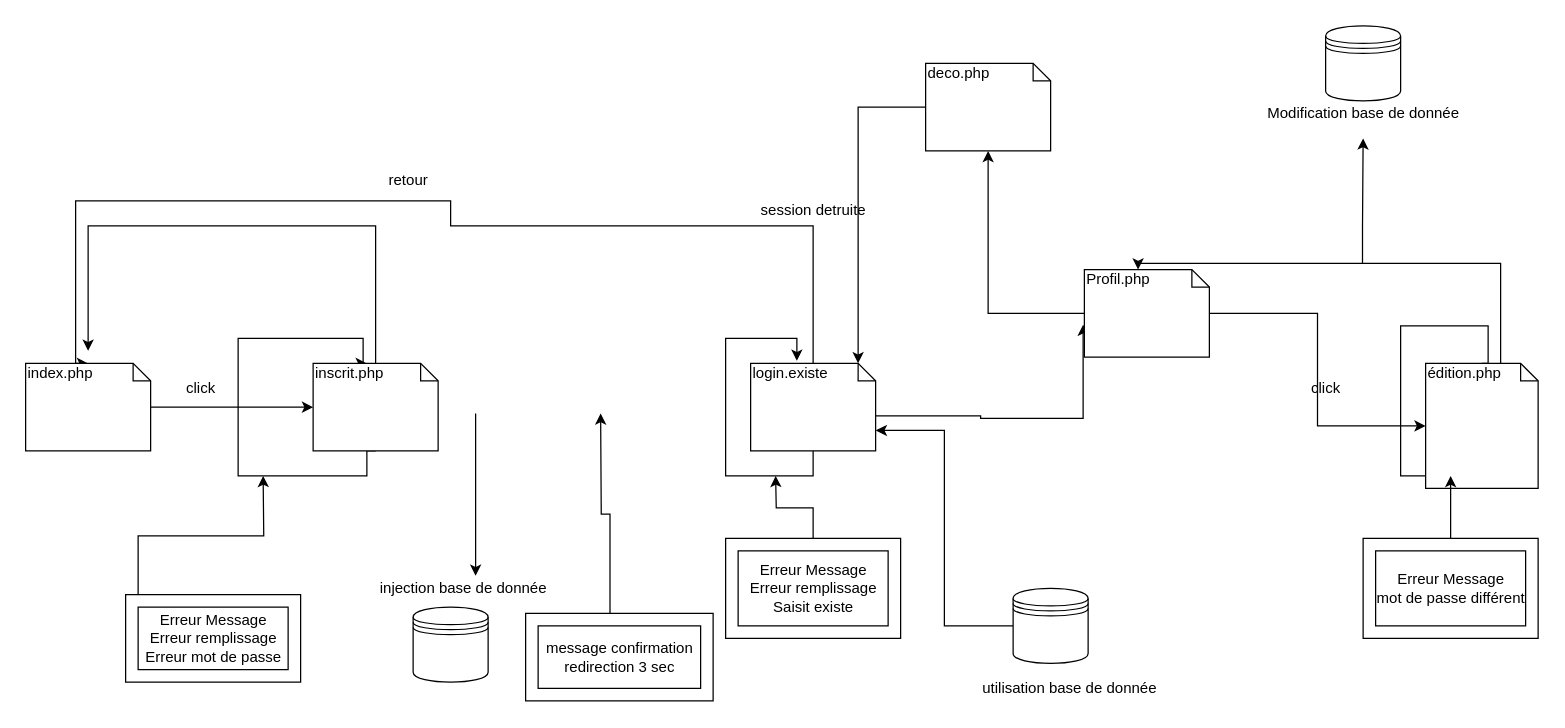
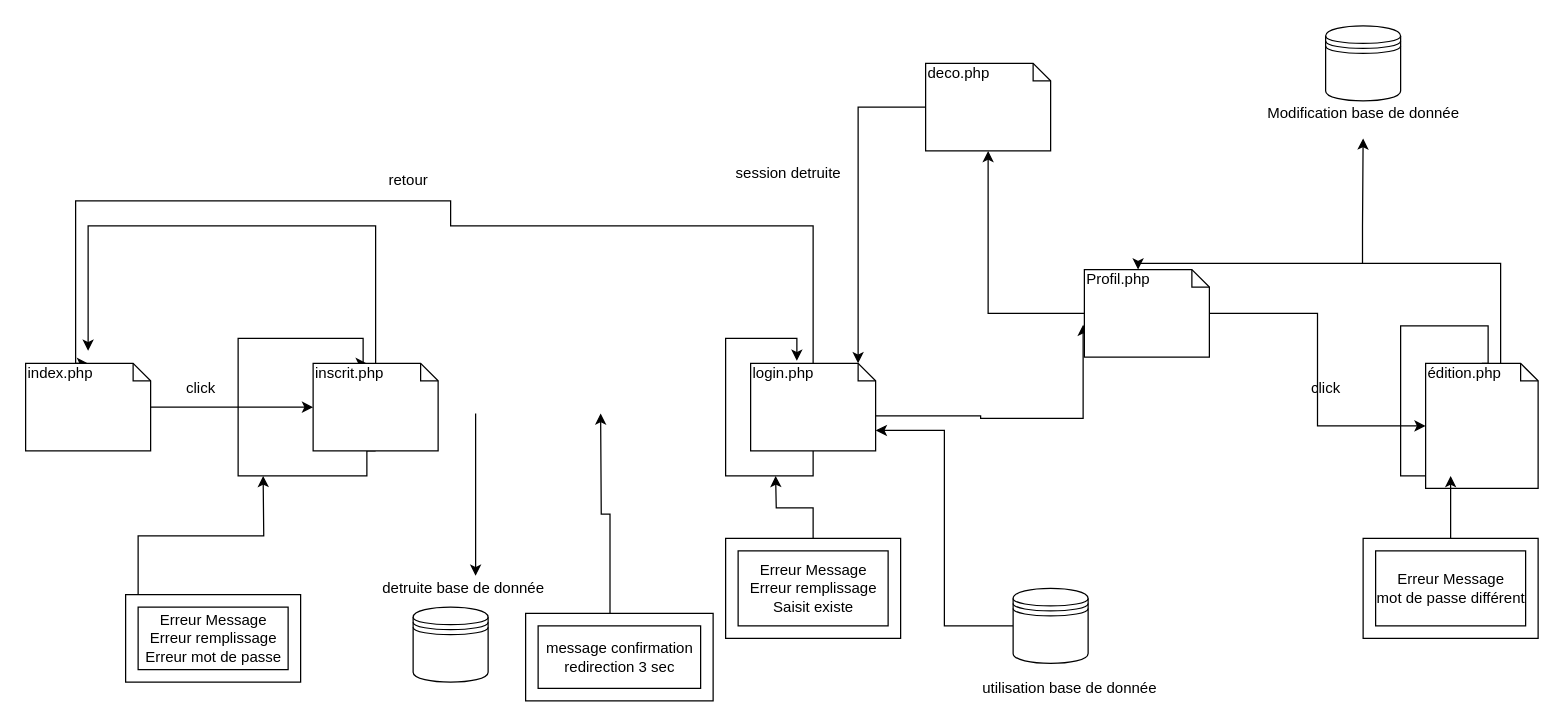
(813, 211) -> (788, 173)
(796, 373) -> (785, 373)
(464, 588) -> (464, 588)
